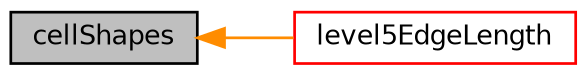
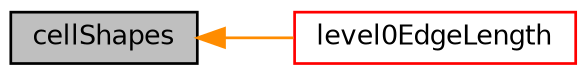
(435, 38) -> (435, 38)
